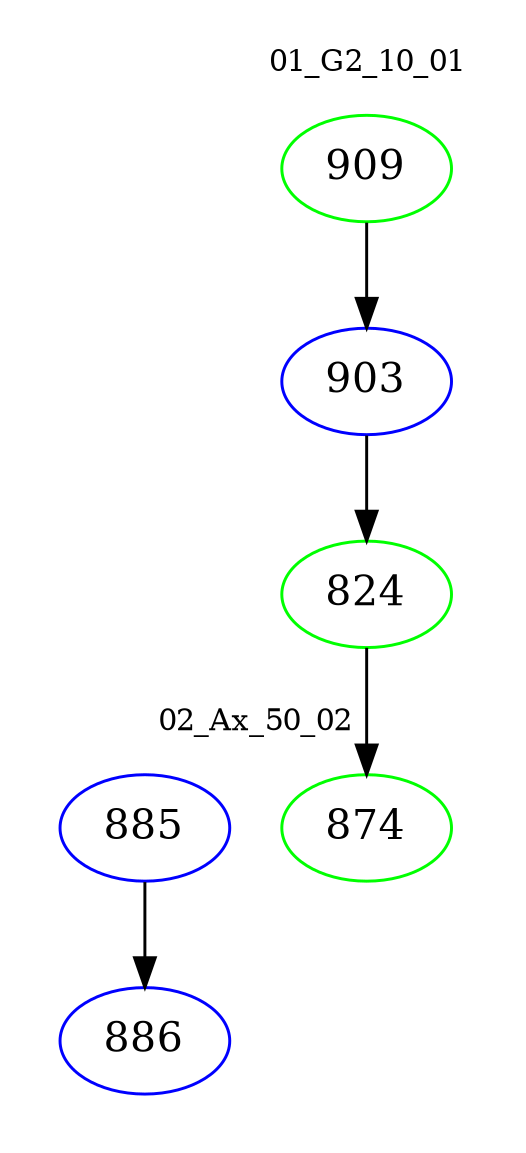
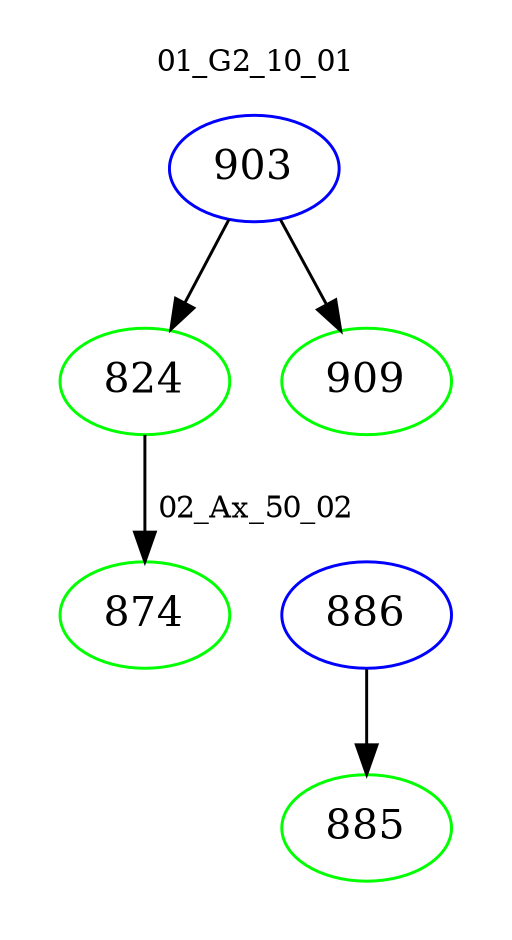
(367, 260) -> (303, 262)
(145, 828) -> (367, 828)
(145, 920) -> (367, 707)
